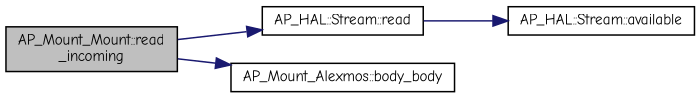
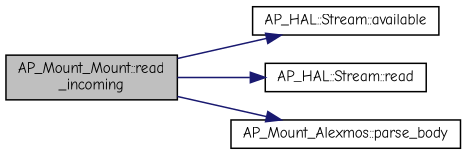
(458, 21) -> (222, 48)
(343, 77) -> (346, 134)
